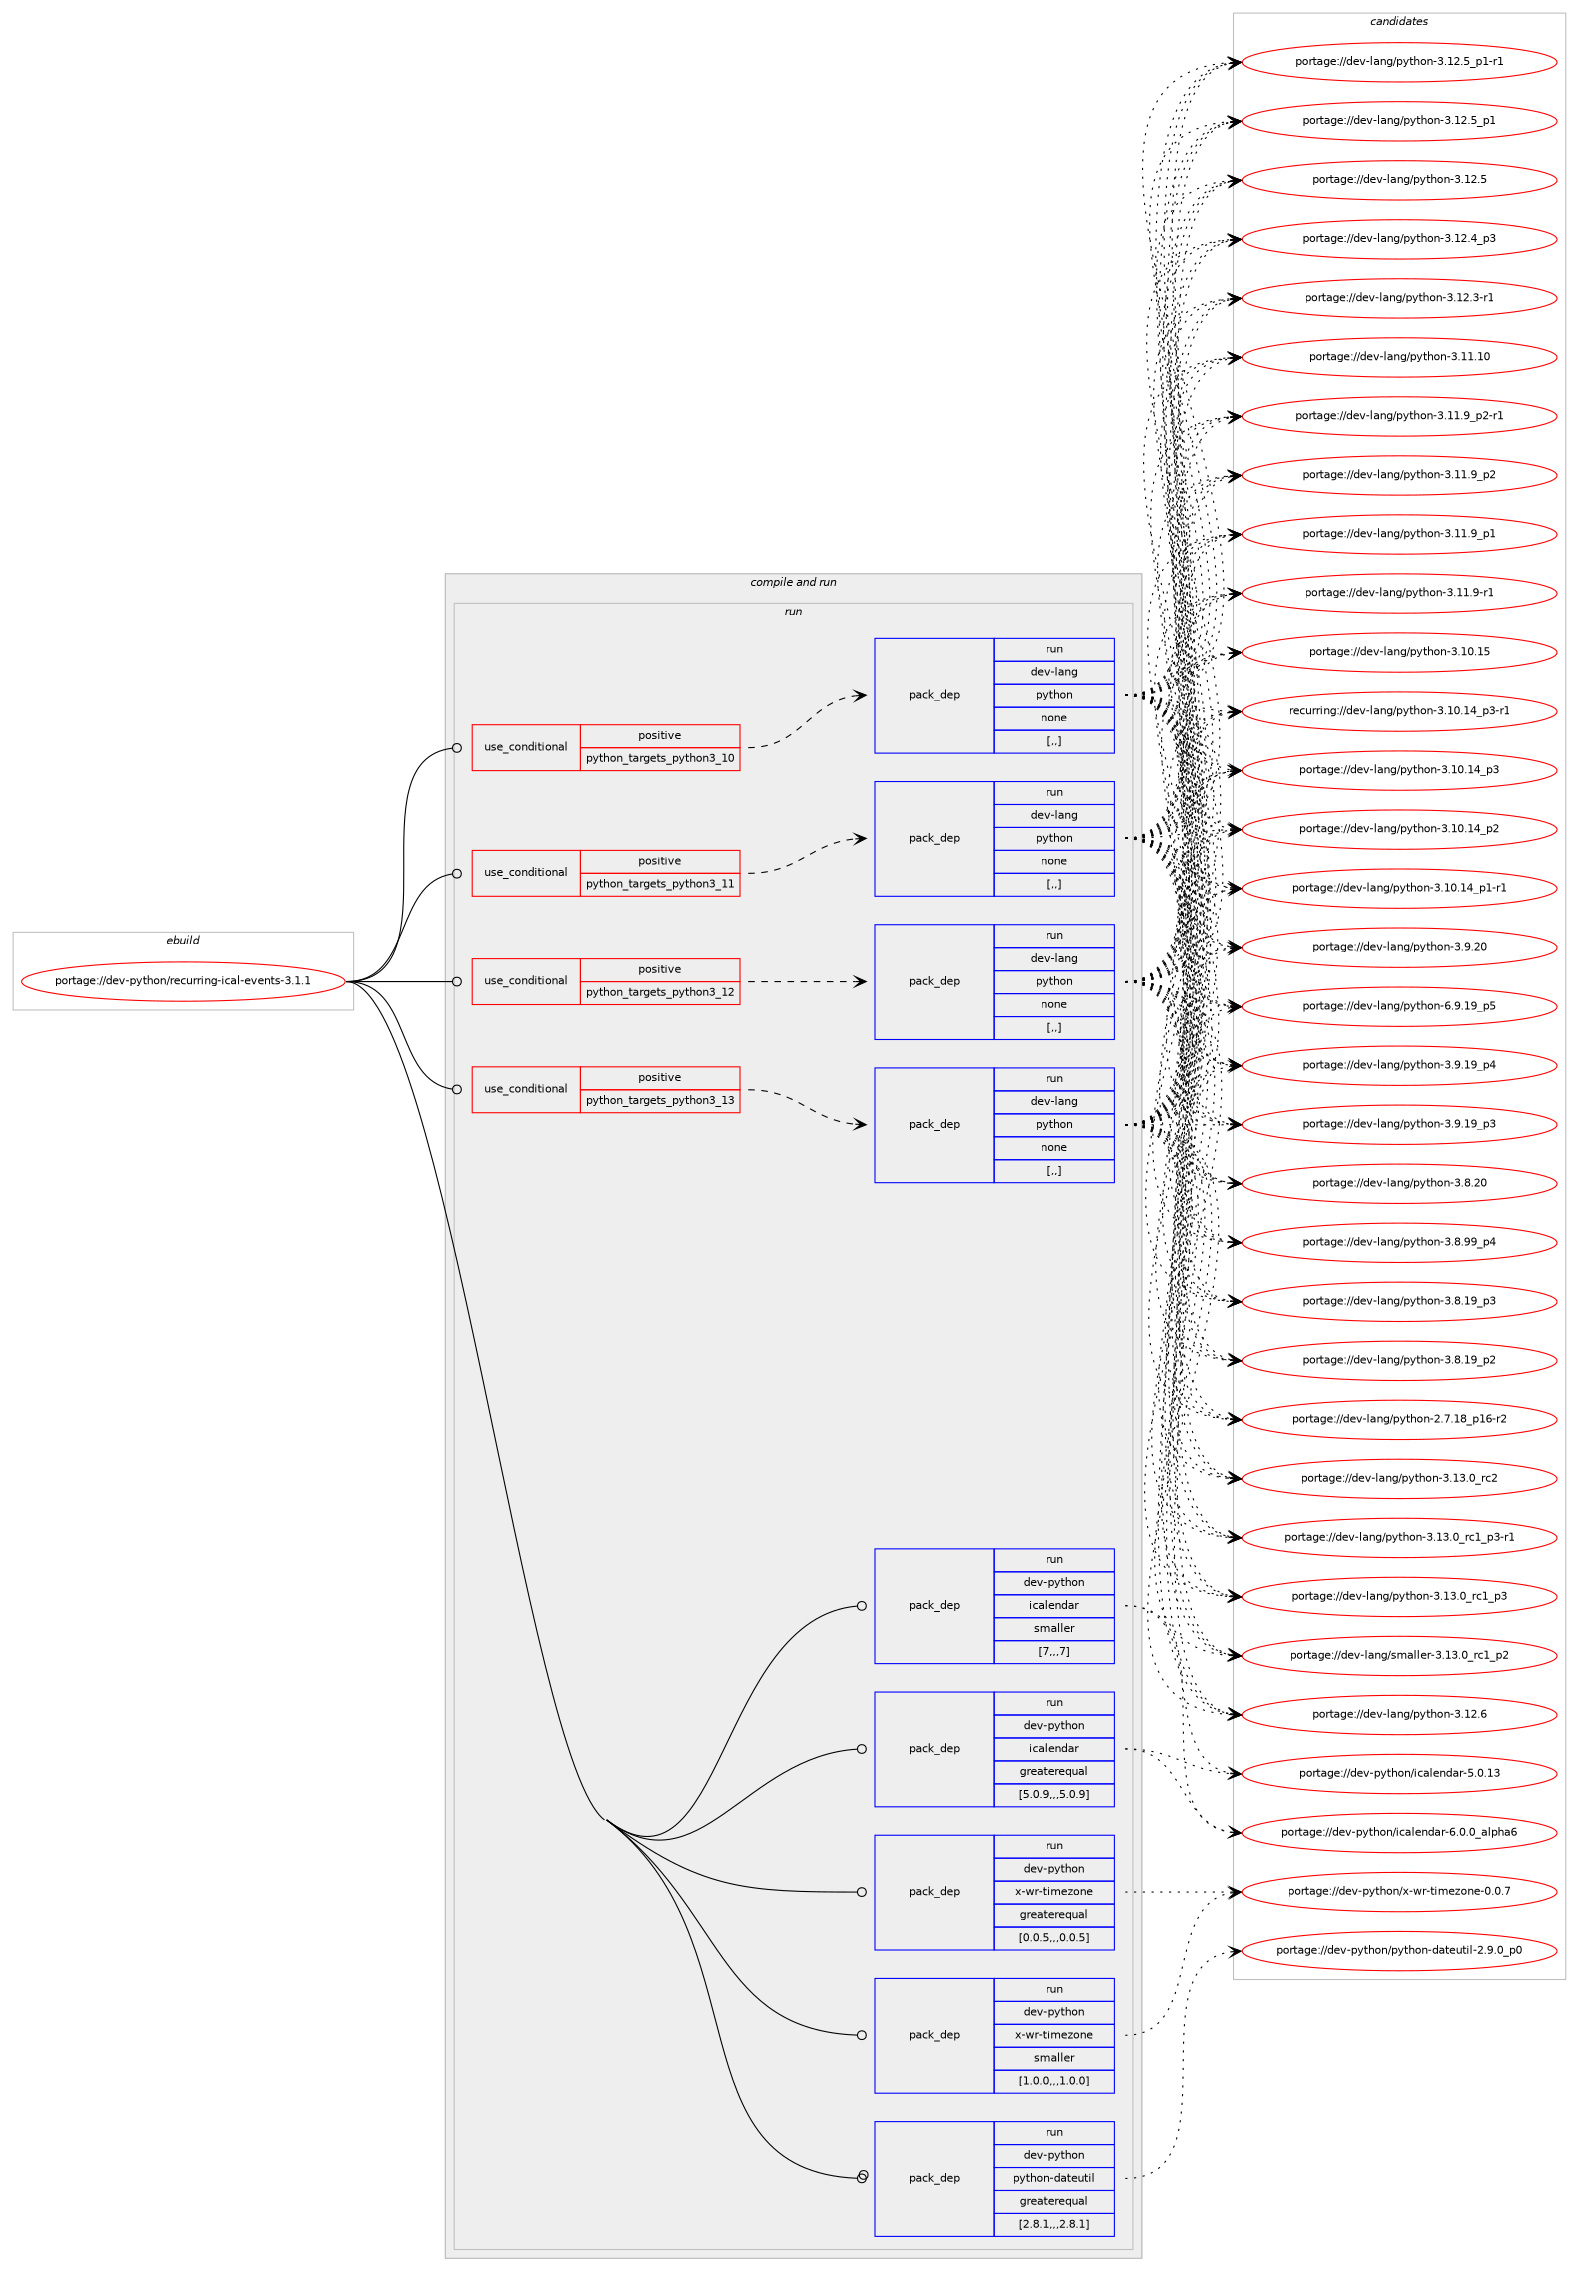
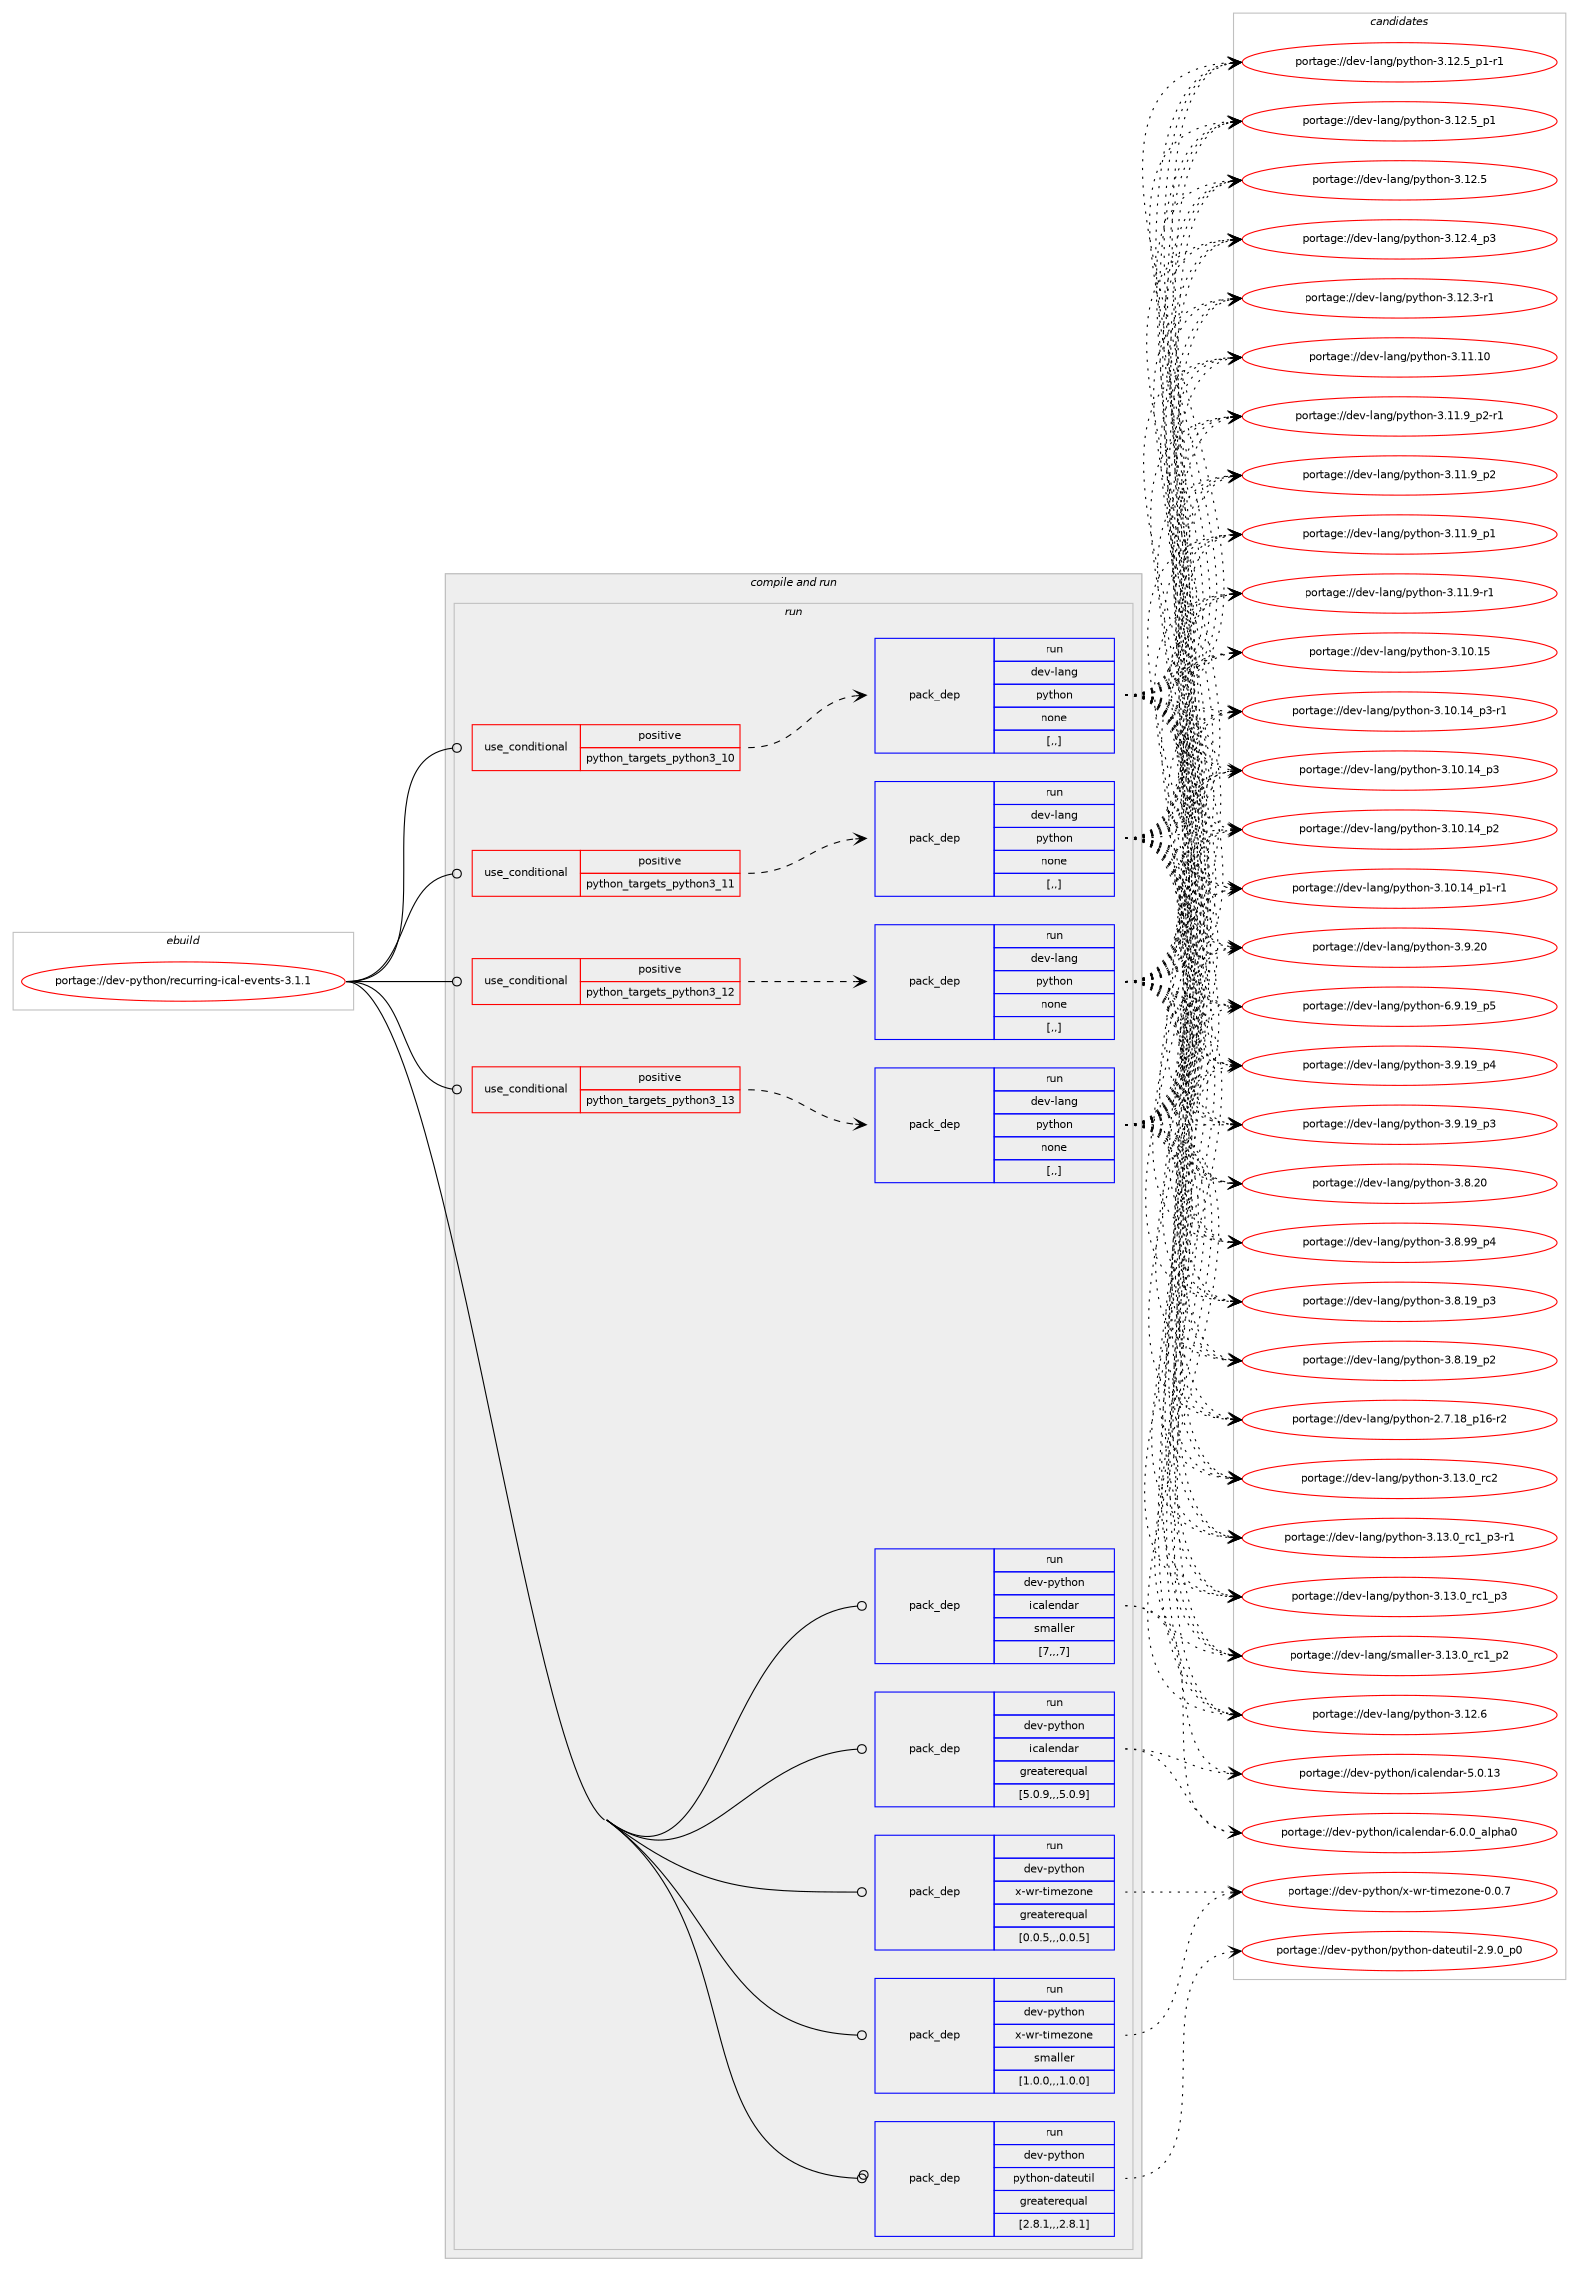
(1400, 712) -> (1400, 712)
(1400, 1833) -> (1400, 1833)
